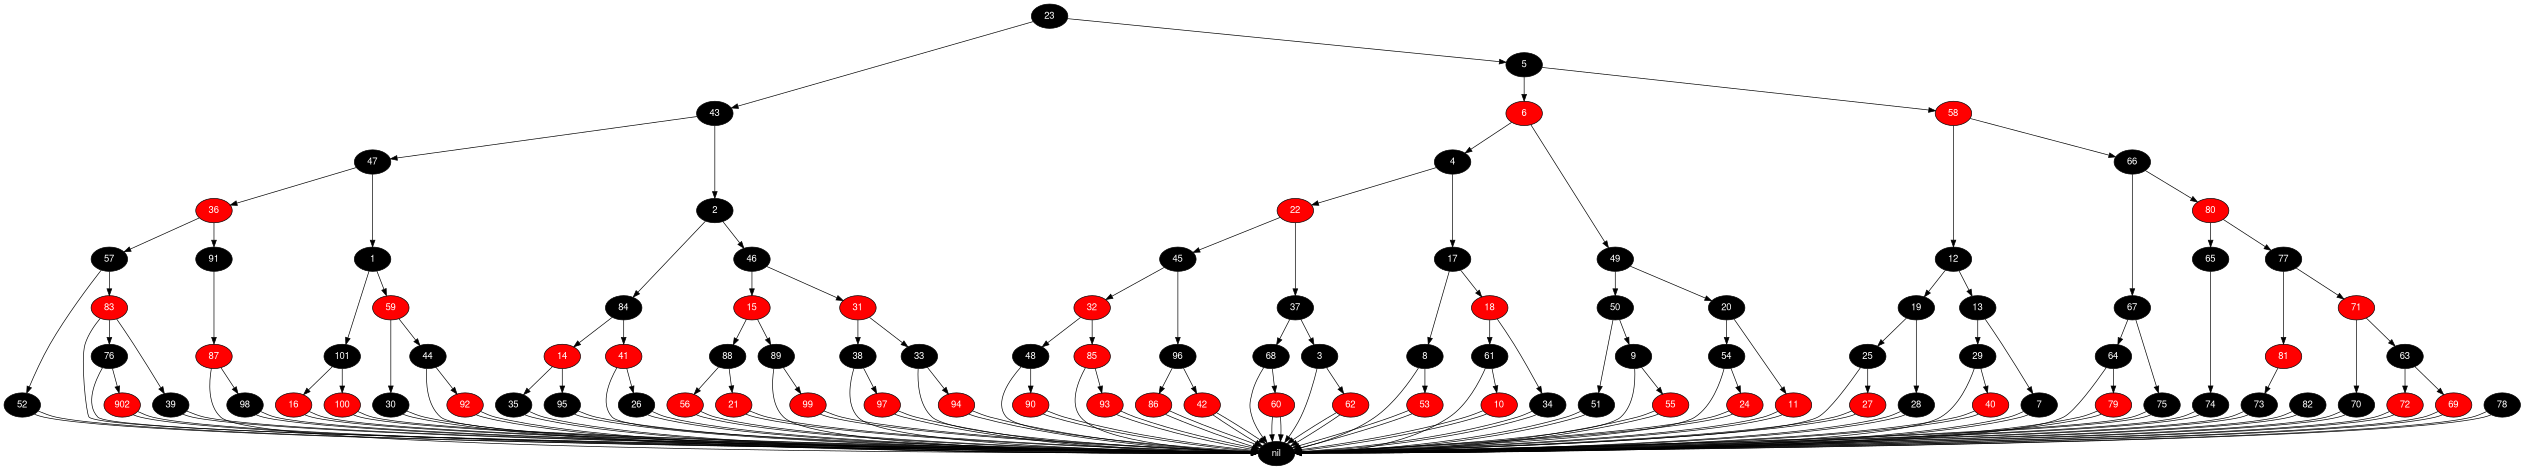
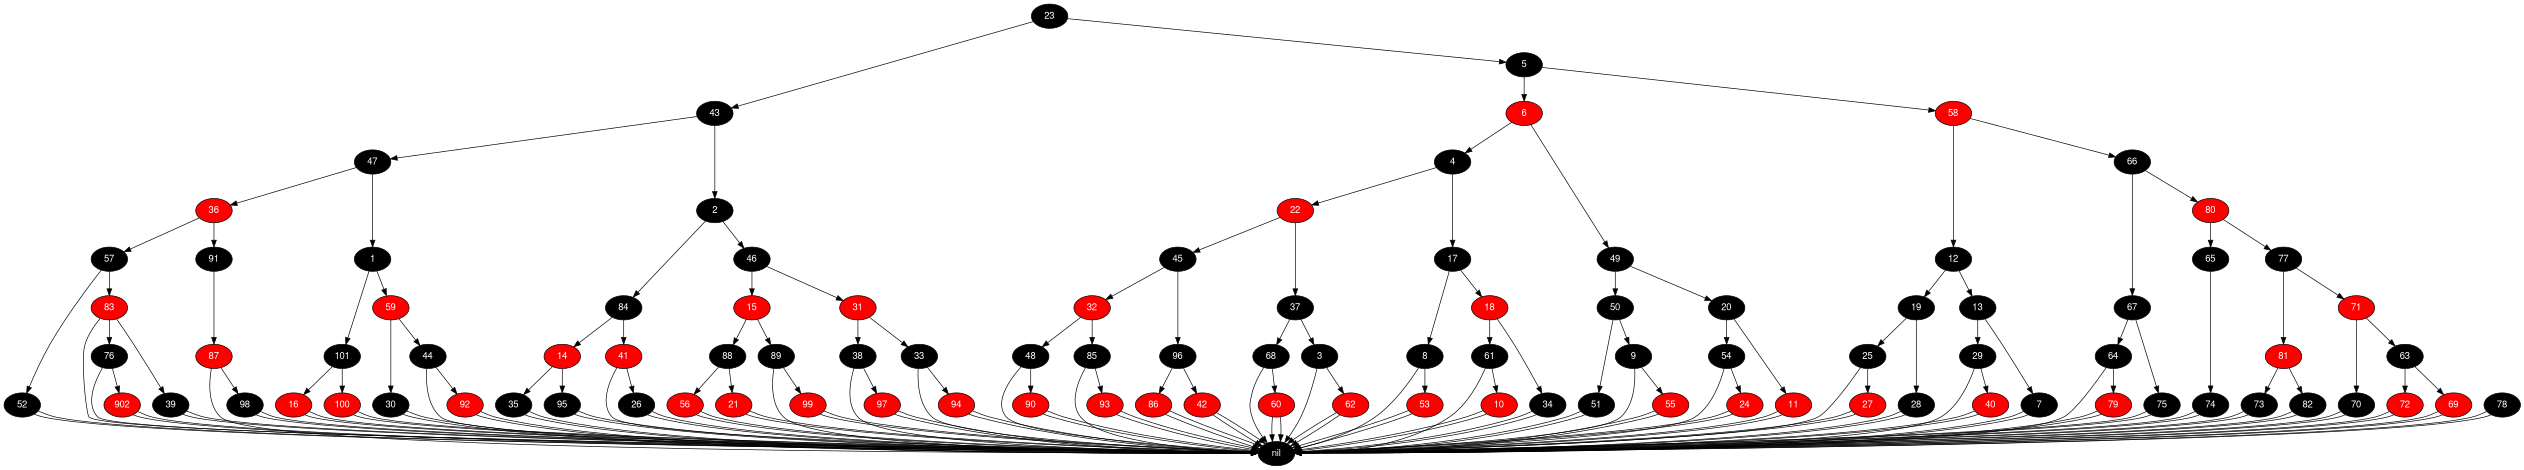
(1092, 356) -> (1092, 356)
none -> (2294, 378)
